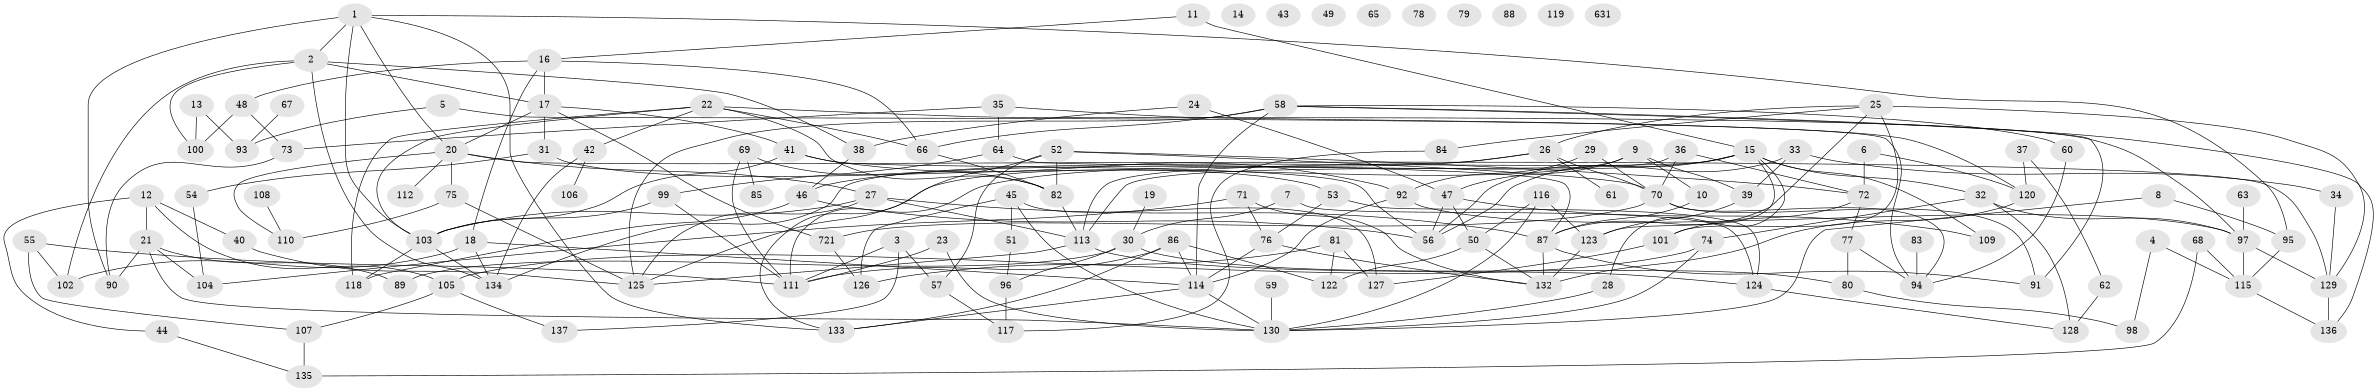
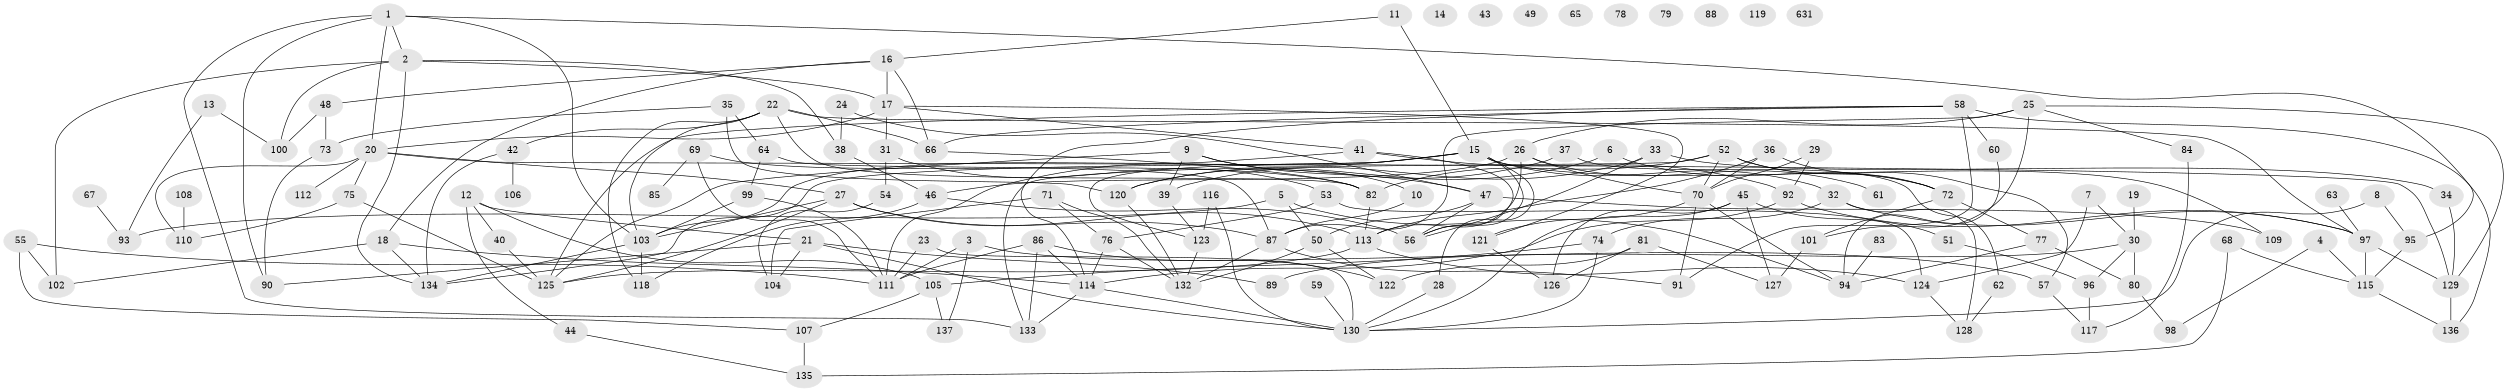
(1507, 219) -> (1299, 218)
(827, 241) -> (1480, 241)
